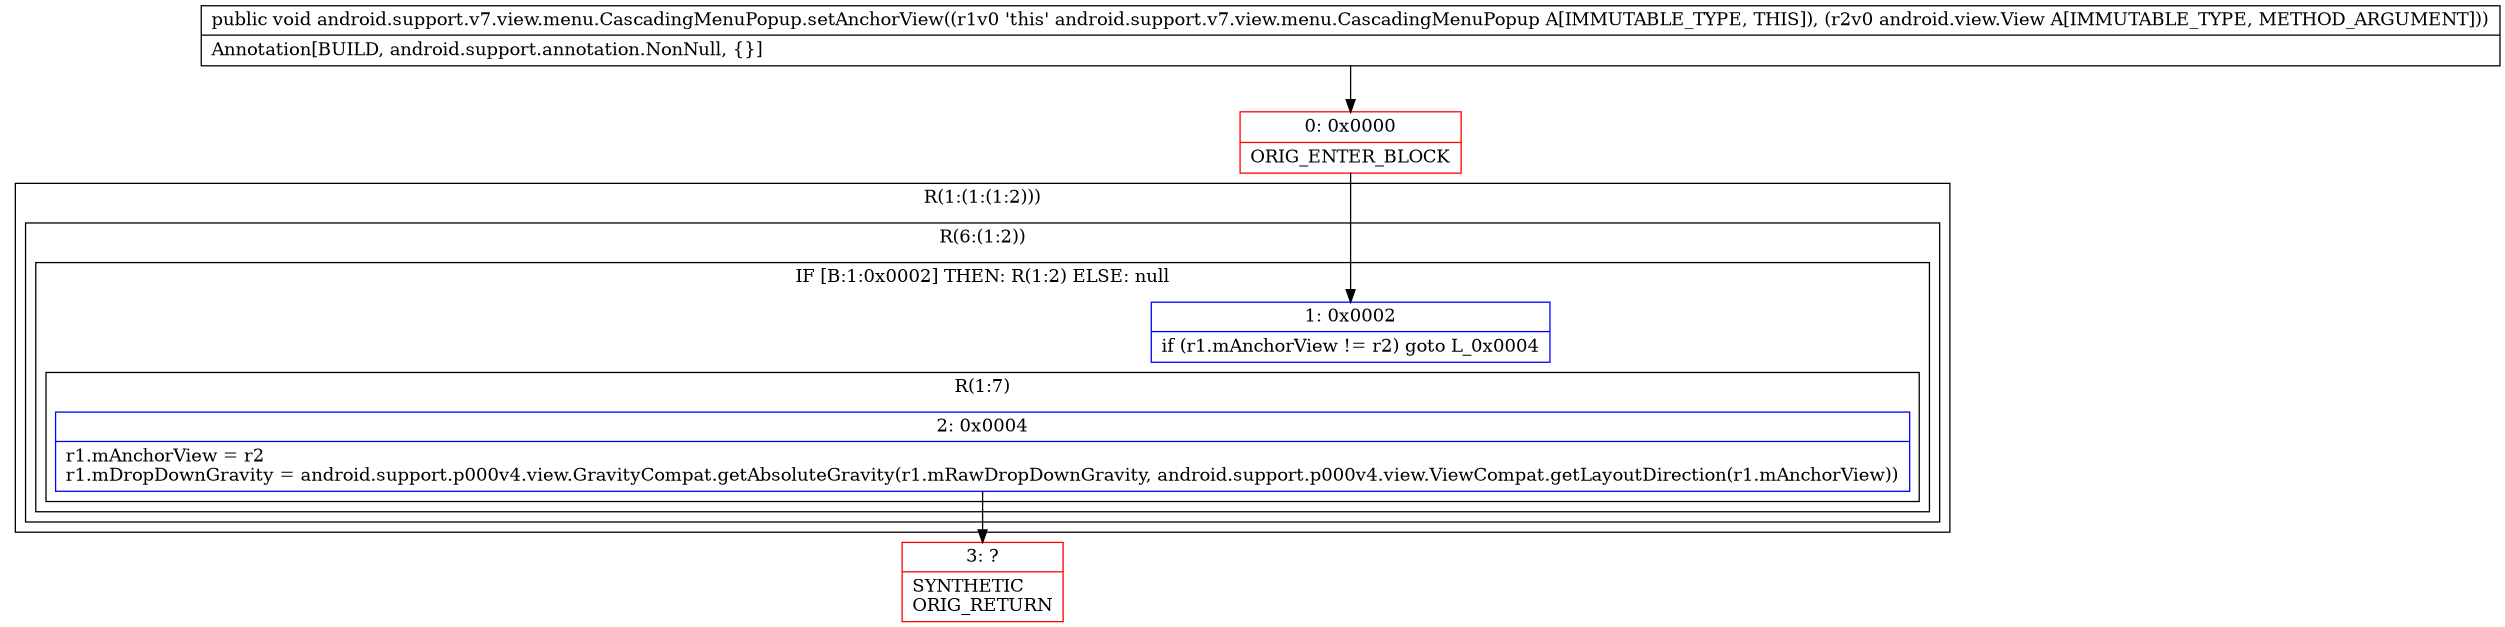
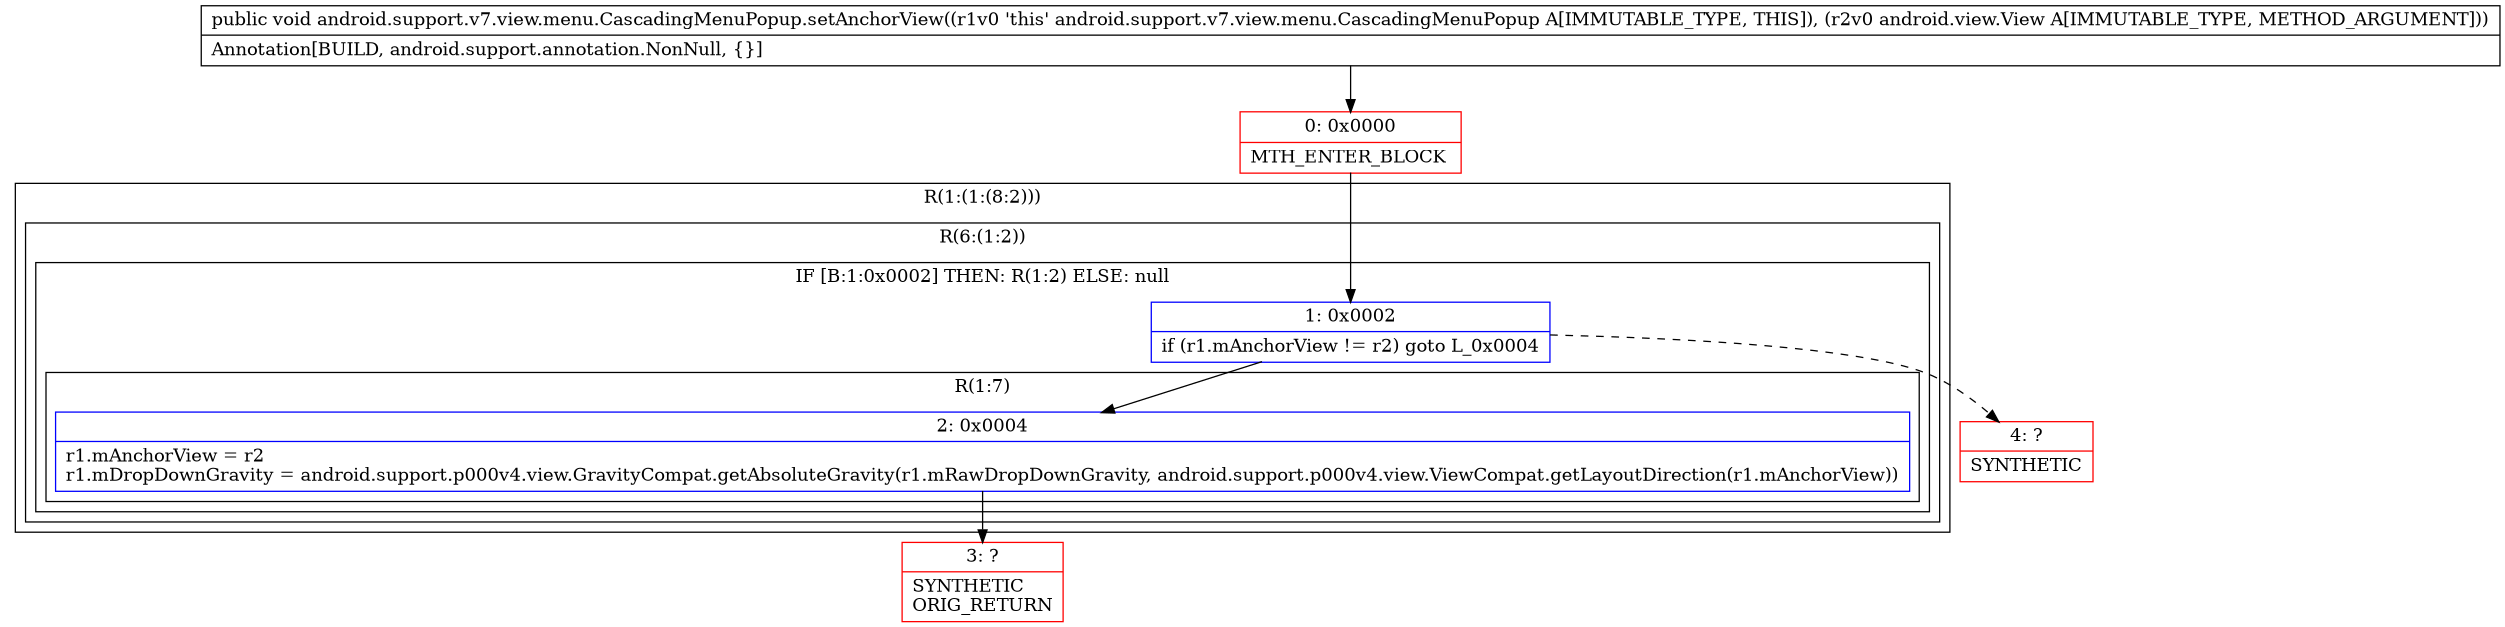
(1351, 157) -> (1349, 157)
(983, 198) -> (983, 198)
none -> (1188, 385)
none -> (2027, 452)
